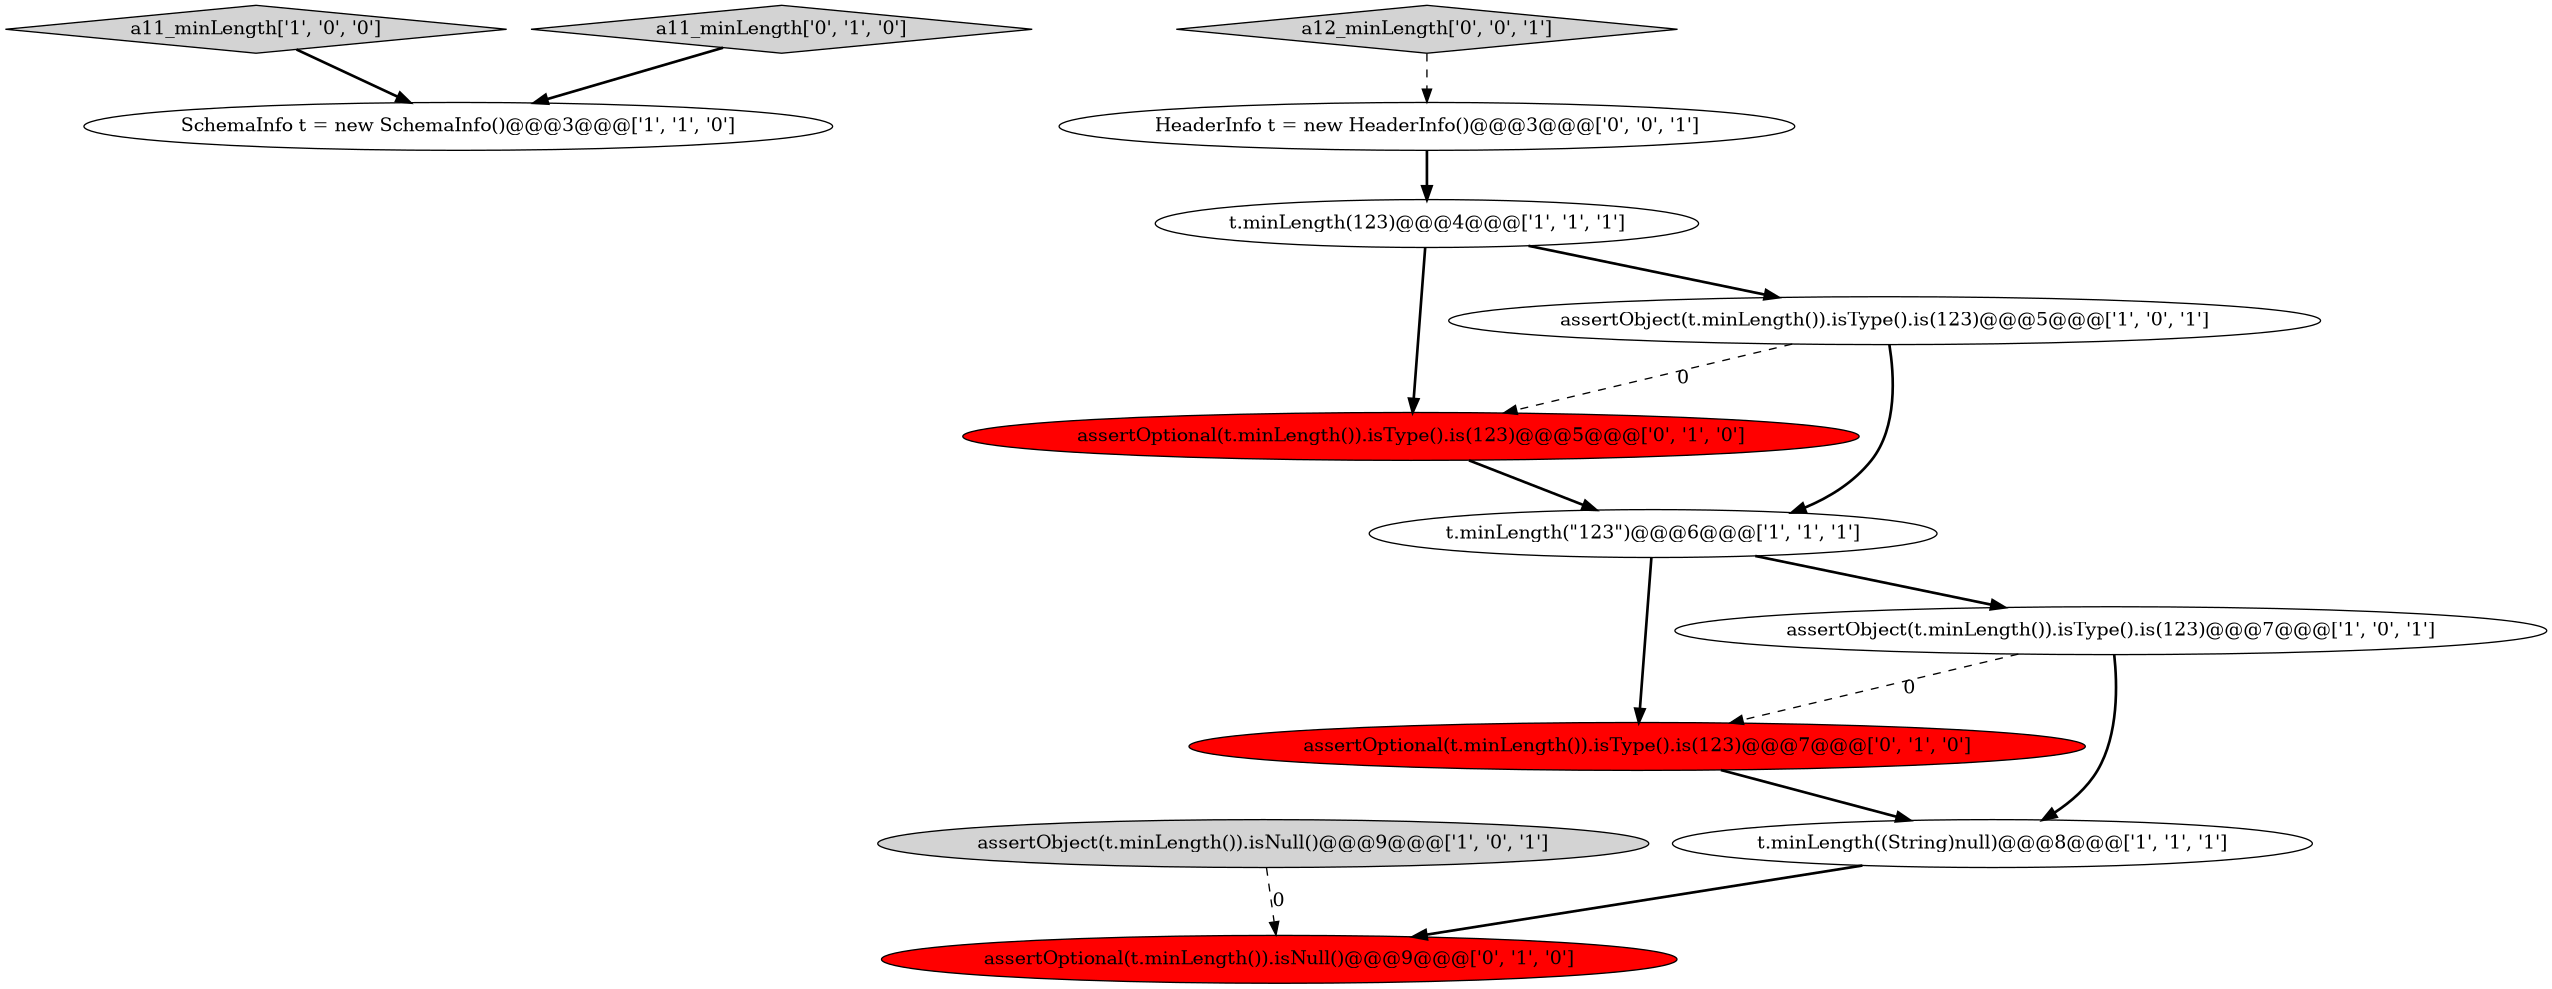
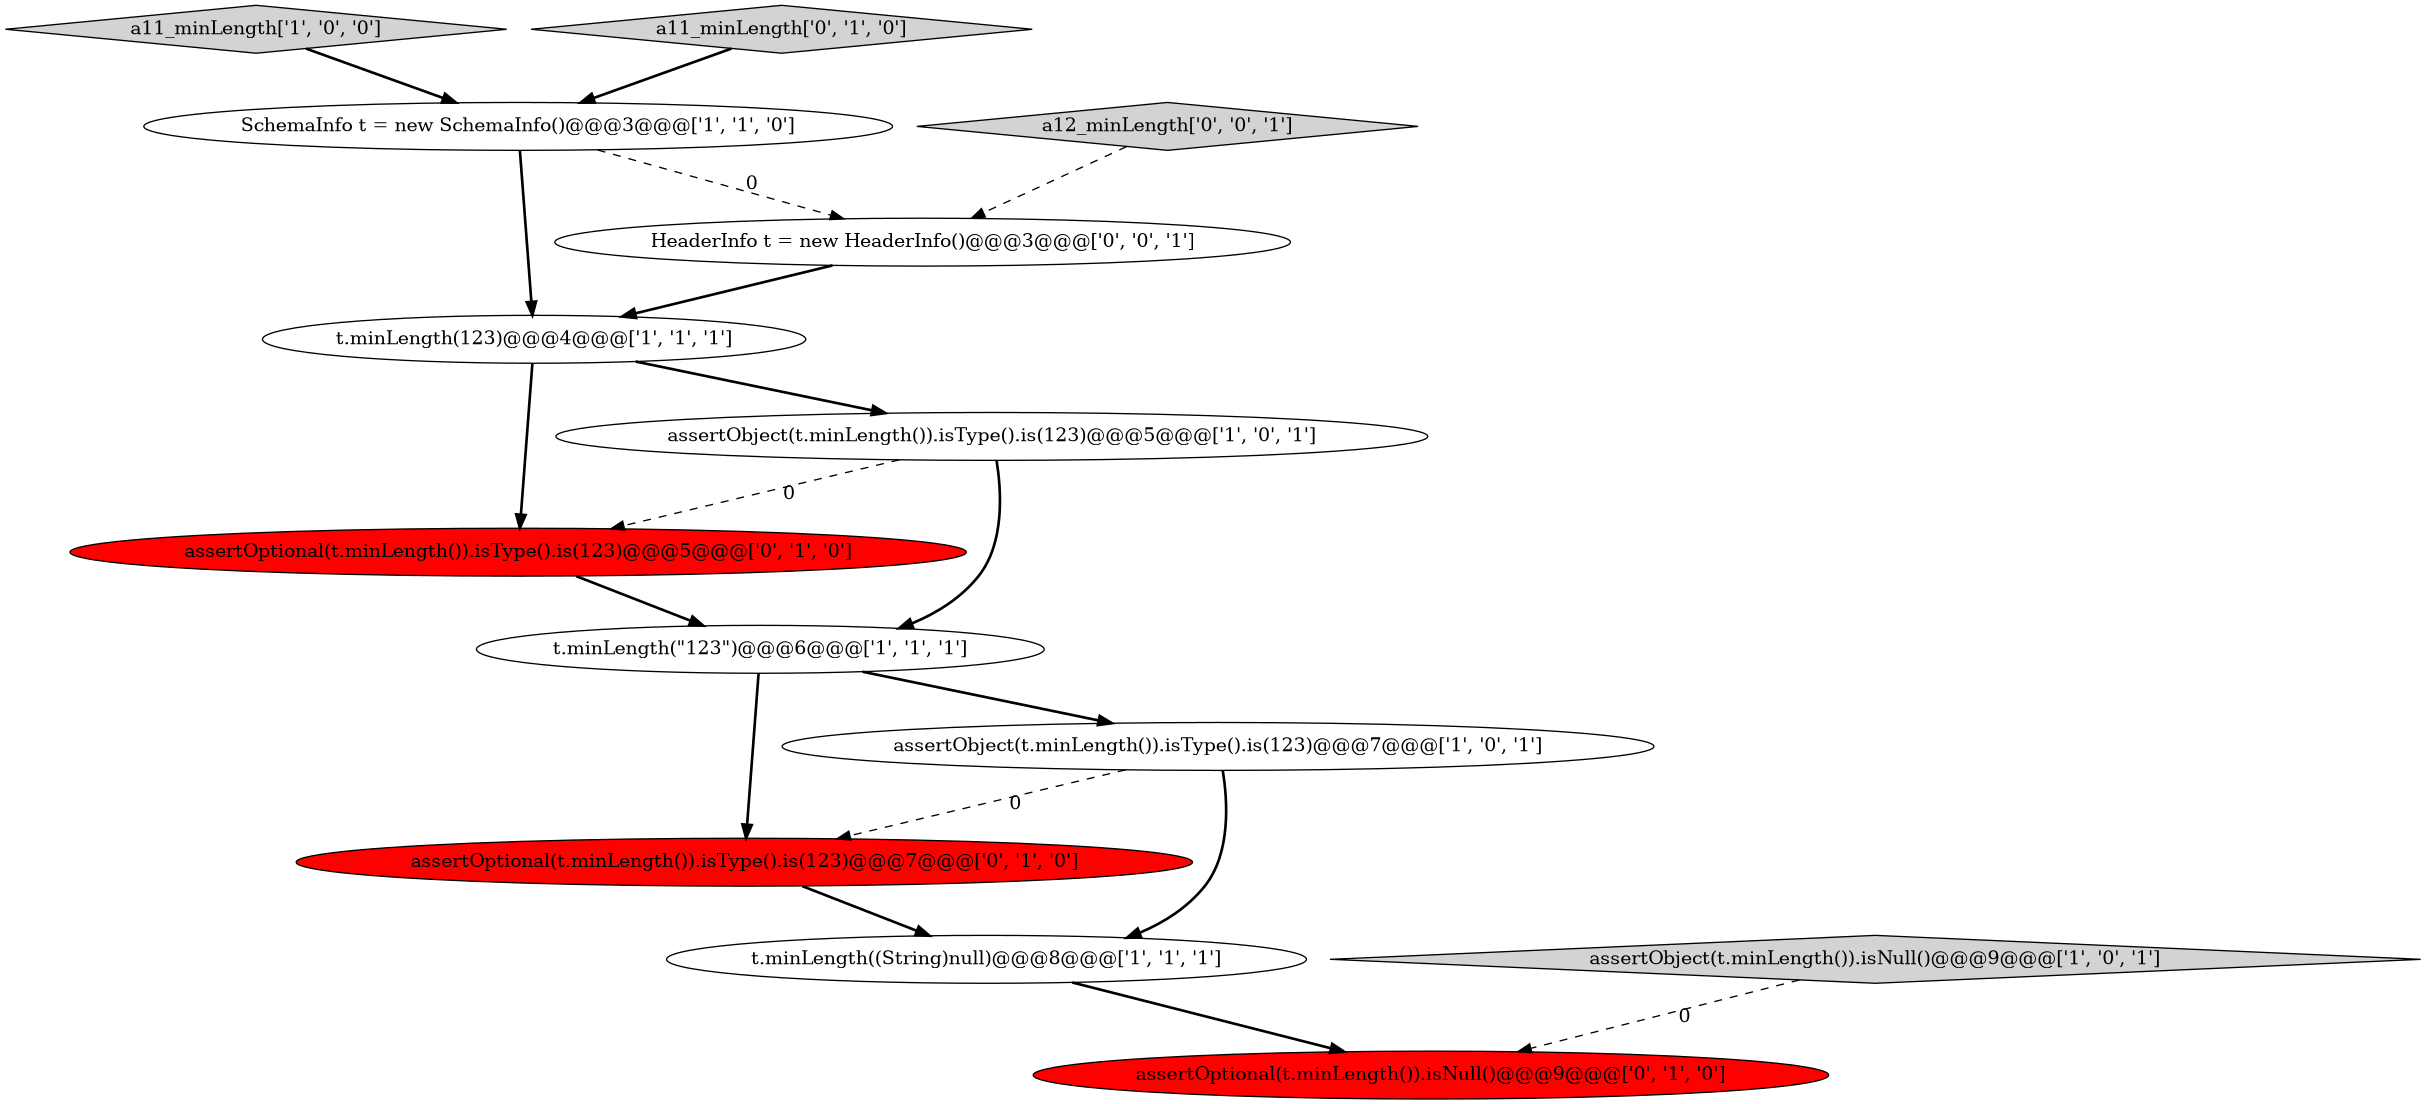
none -> (714, 183)
none -> (526, 226)
(1263, 844) -> (1875, 959)
